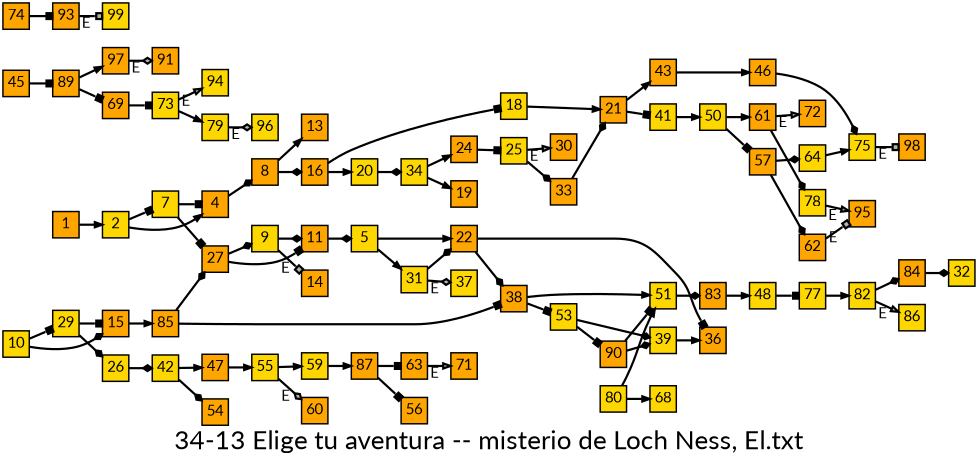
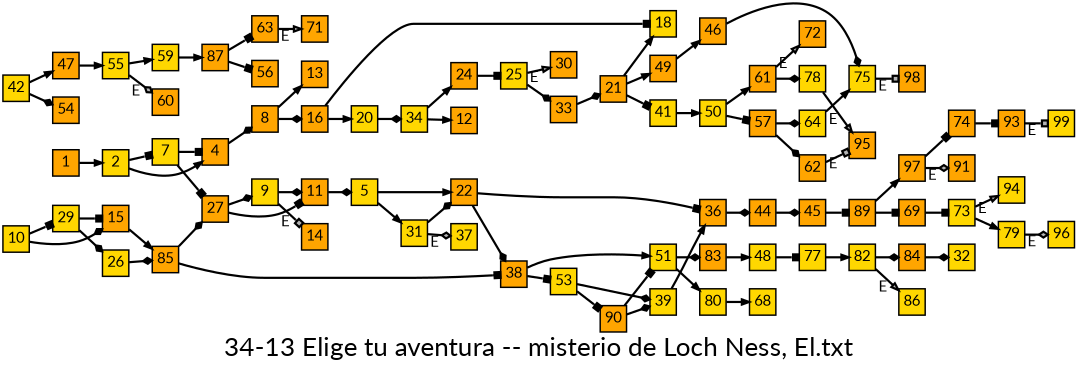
(663, 72) -> (663, 68)
(560, 108) -> (636, 59)
none -> (934, 148)
(464, 194) -> (464, 120)
none -> (763, 213)
(637, 353) -> (685, 277)
(136, 368) -> (136, 262)
